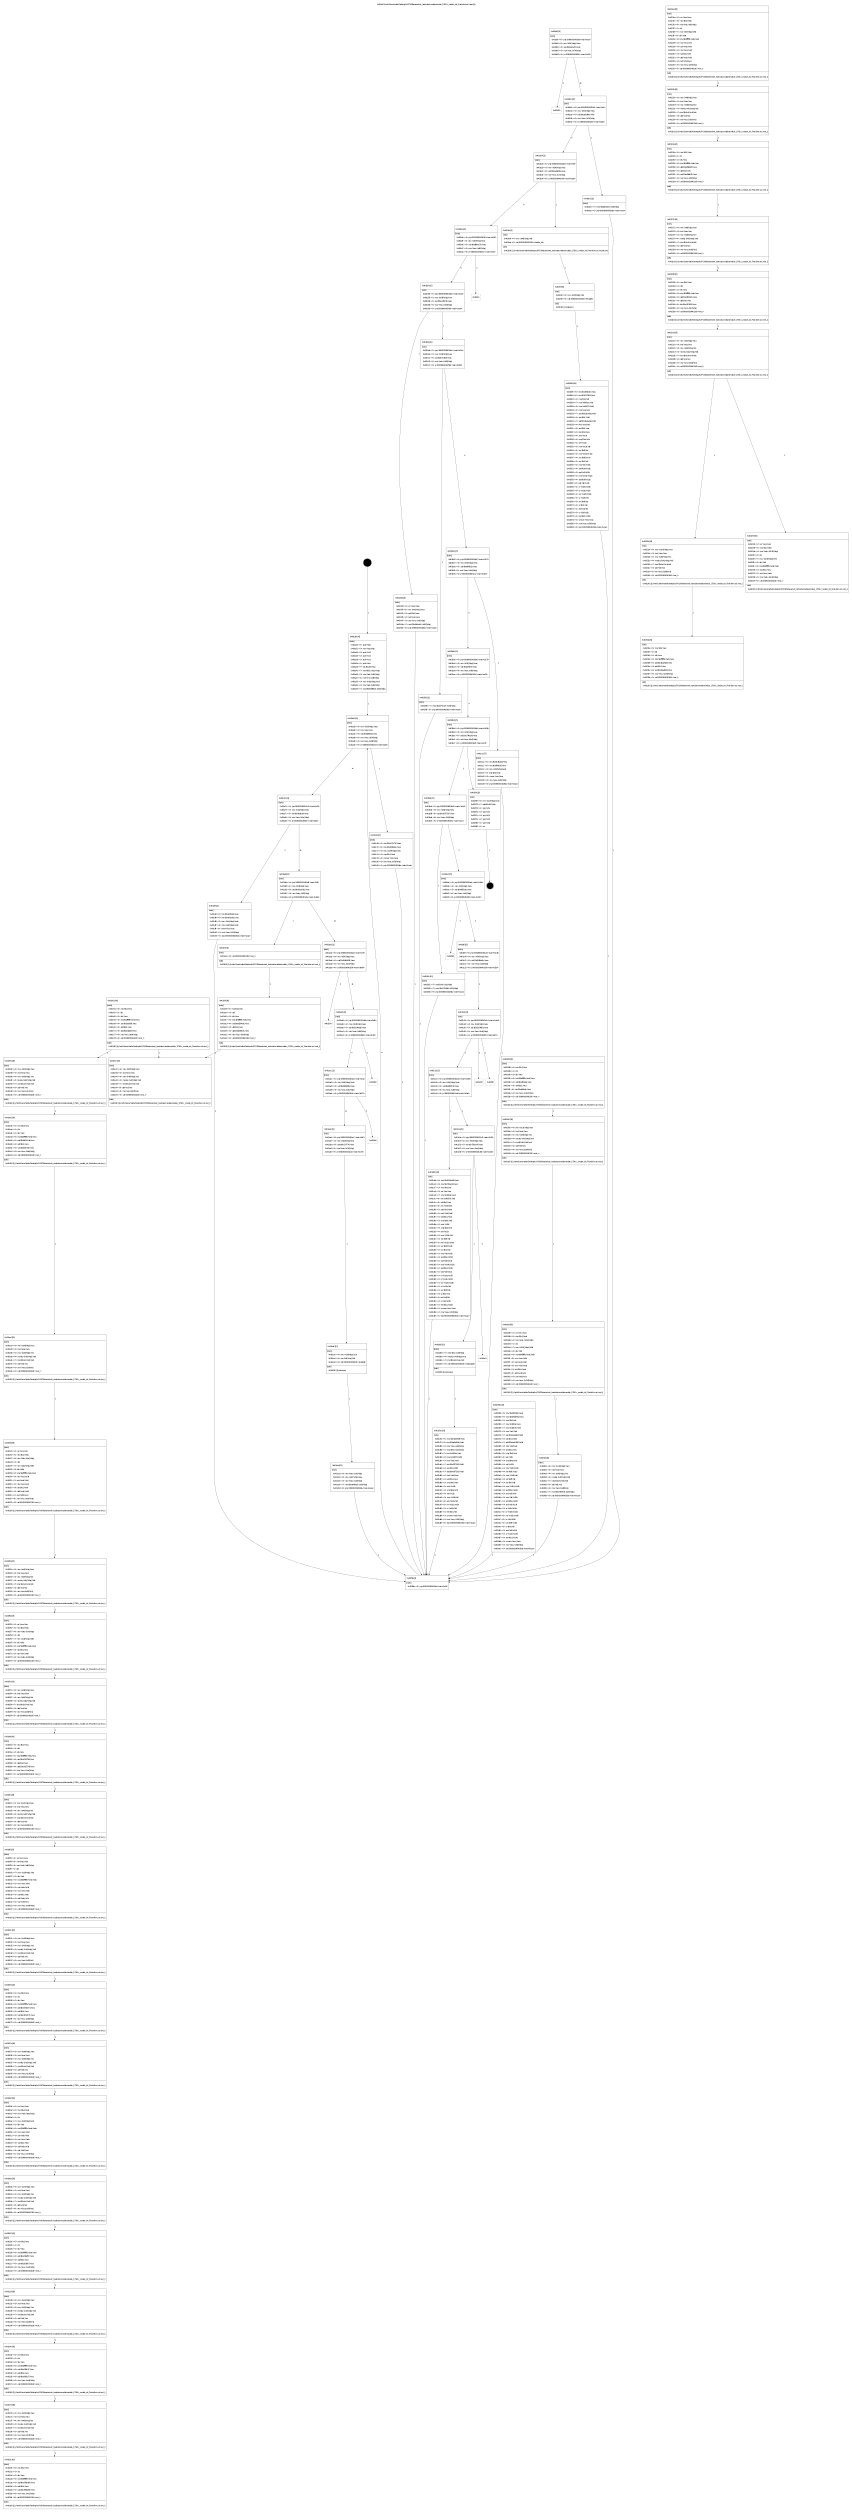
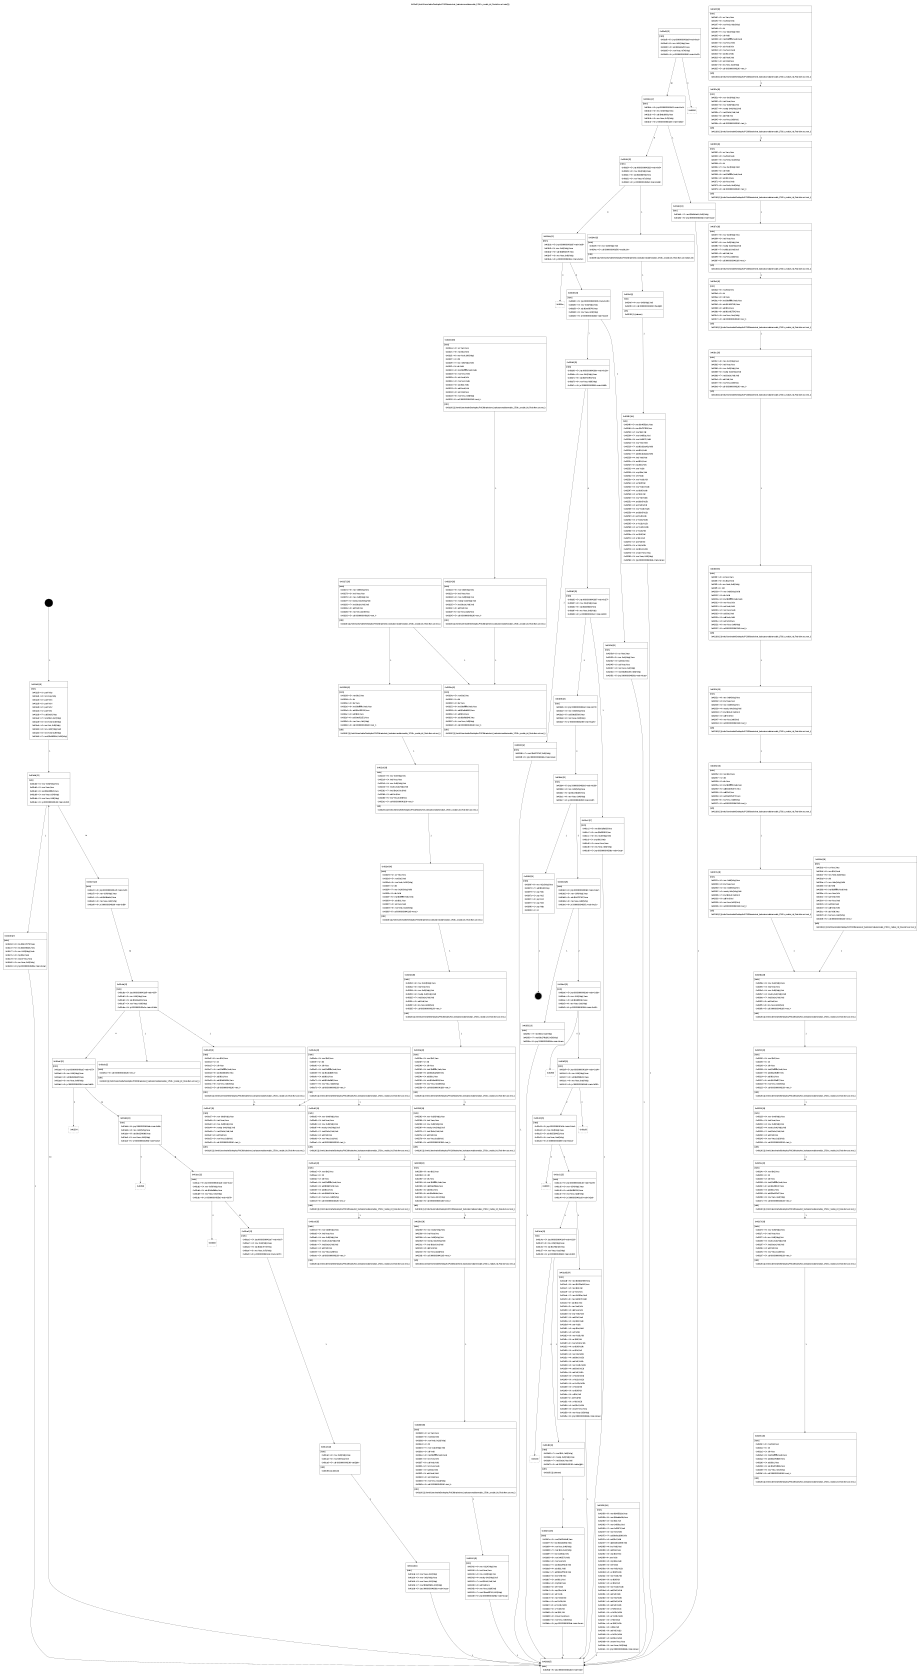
(717, 204) -> (441, 655)
(705, 458) -> (444, 947)
(230, 921) -> none
(269, 982) -> (186, 1028)
(479, 1058) -> (581, 1107)
none -> (464, 1130)
(55, 1411) -> none
(55, 2091) -> (782, 944)
